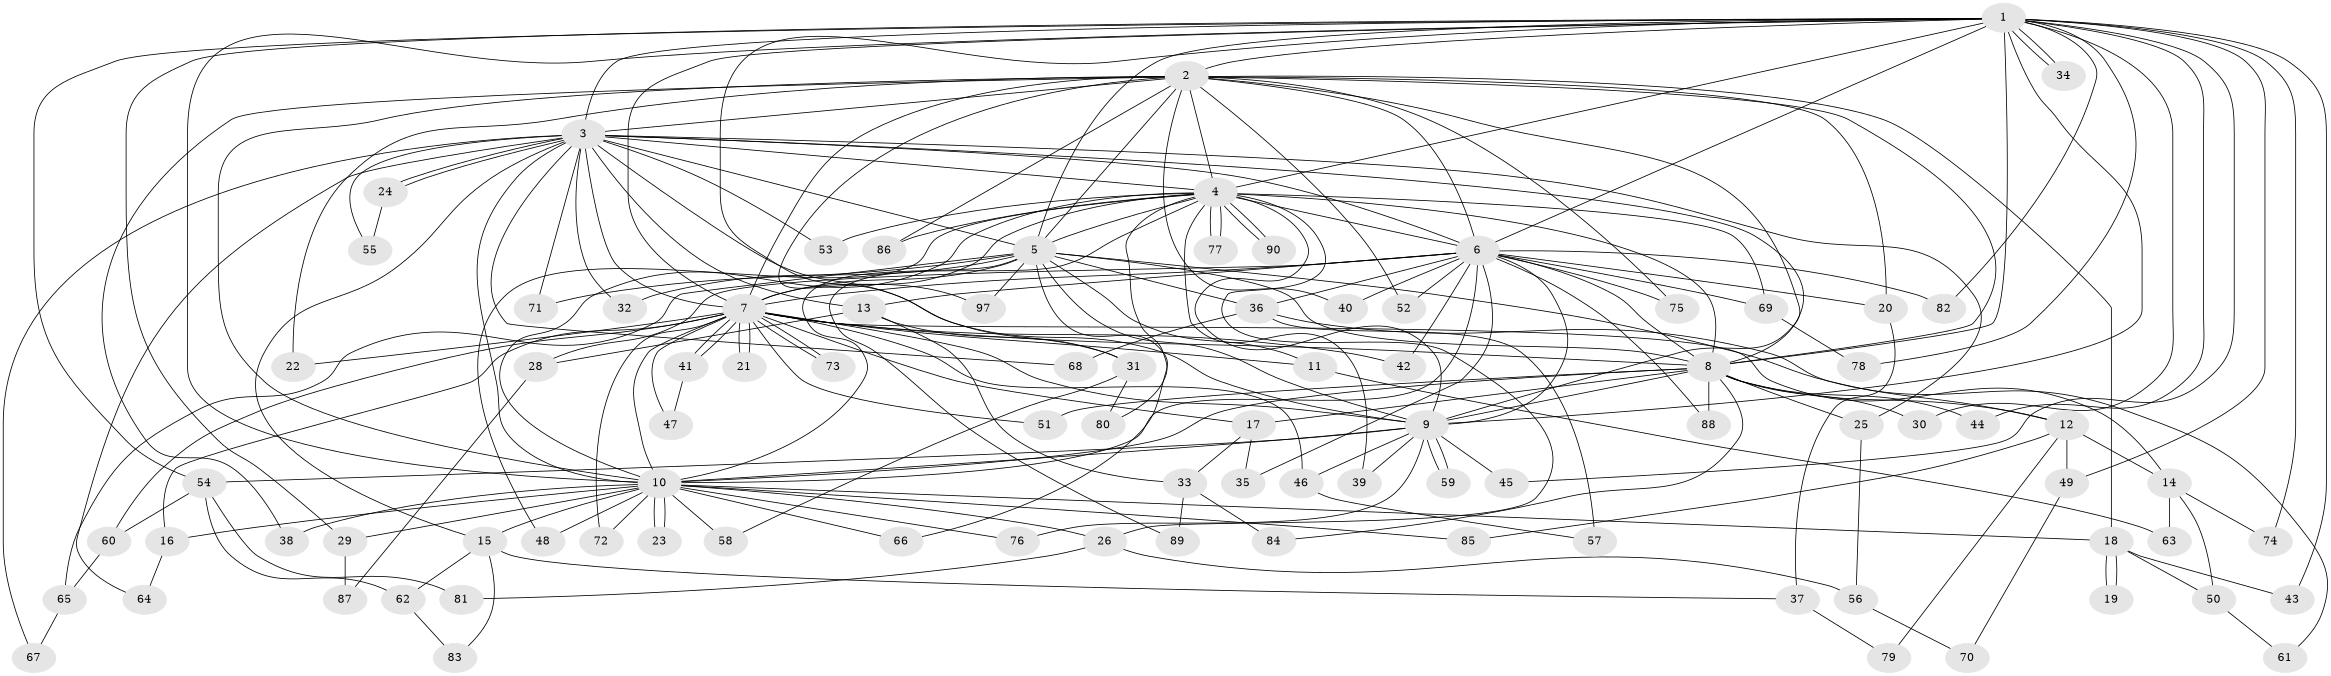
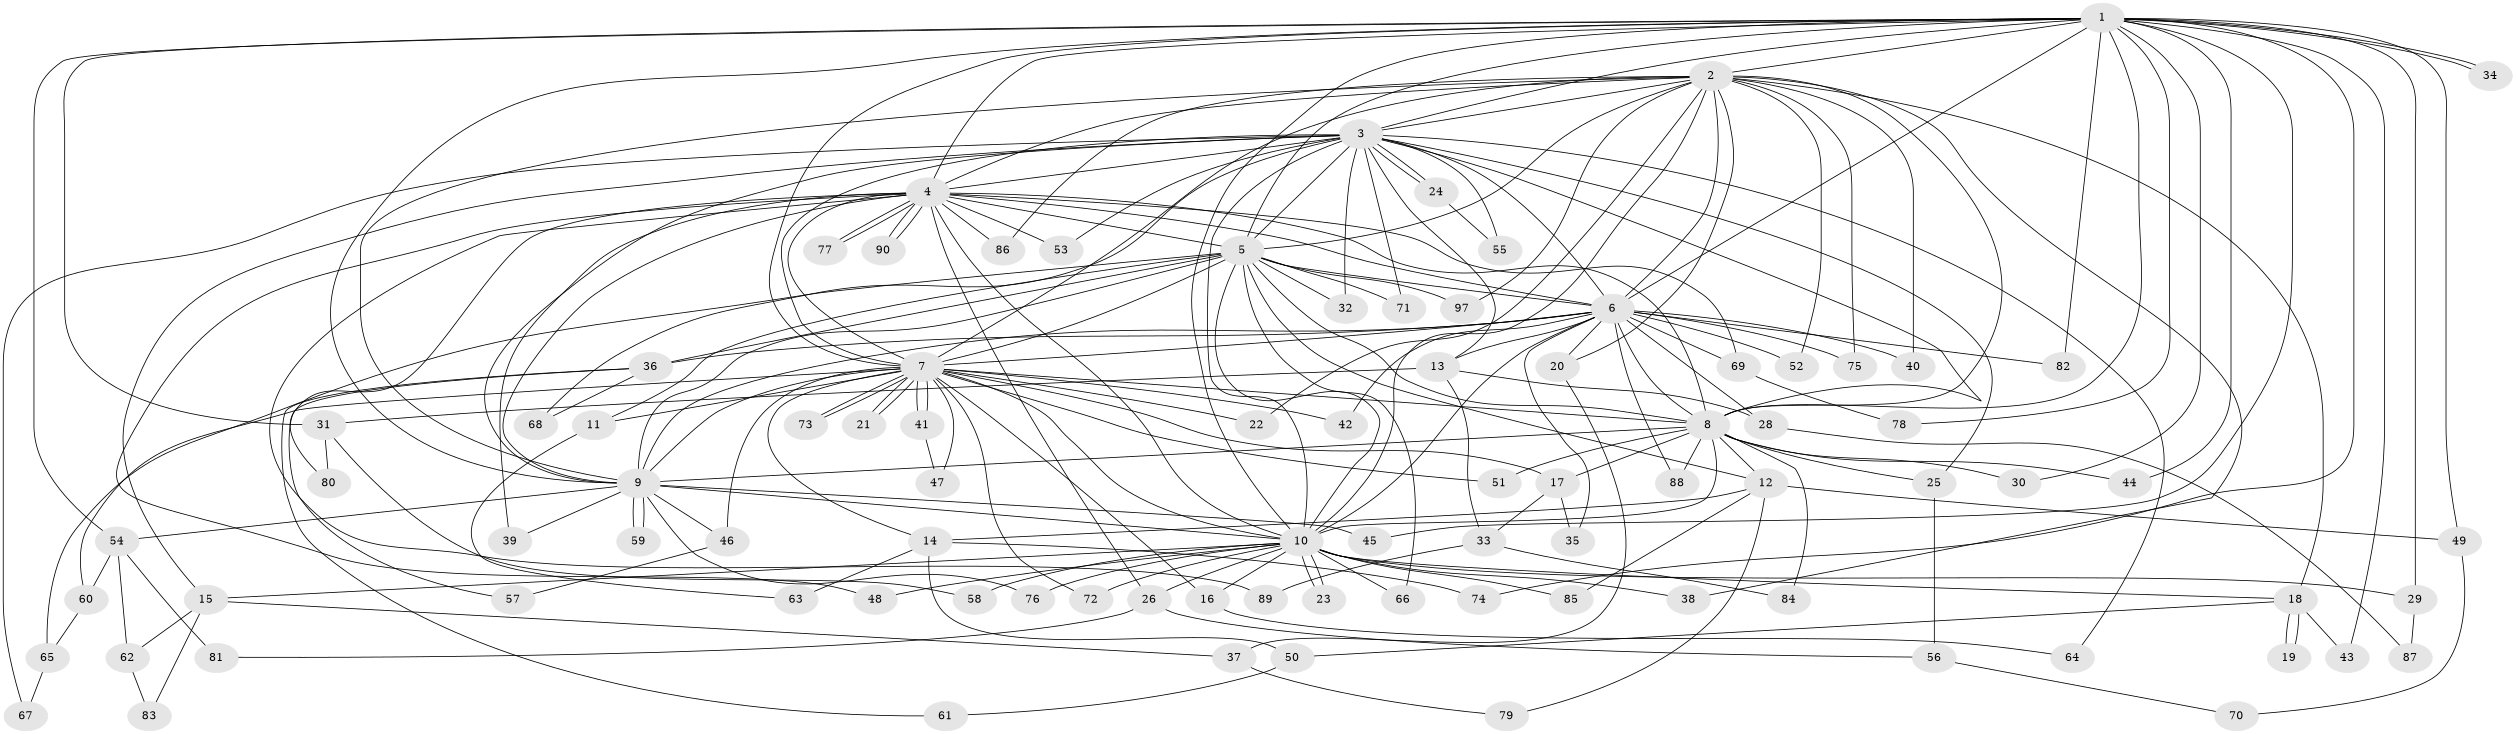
none -> (1426, 285)
